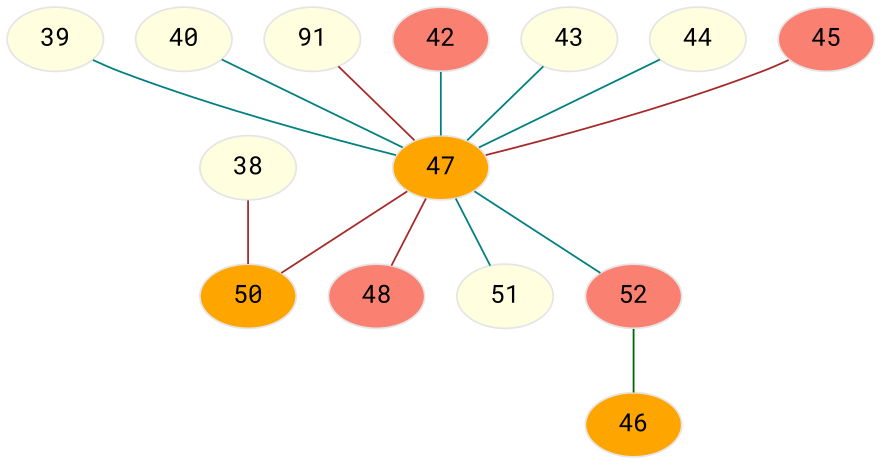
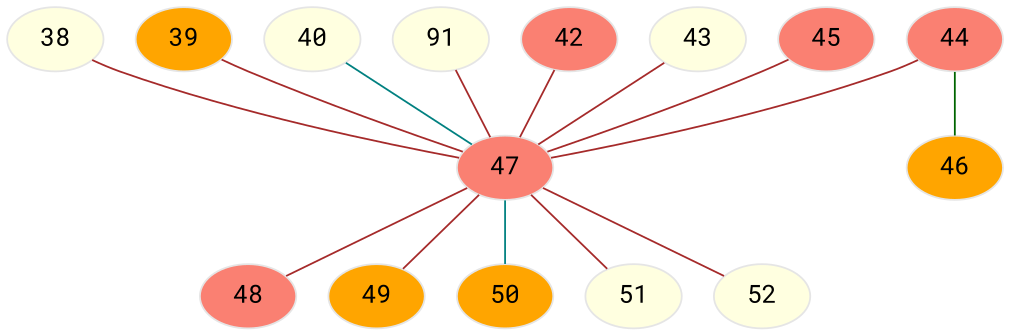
(55, 39) -> (184, 39)
(698, 39) -> (955, 39)
(505, 103) -> (601, 104)
(569, 103) -> (737, 117)
(441, 104) -> (537, 104)
(243, 113) -> (341, 108)
(441, 168) -> (505, 168)
(248, 232) -> (273, 117)
(344, 232) -> (505, 232)
(473, 232) -> (569, 232)
(537, 232) -> (634, 232)
none -> (377, 296)
(634, 296) -> (762, 296)
(634, 361) -> (955, 104)
